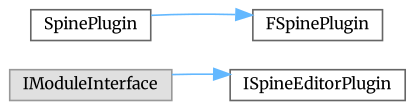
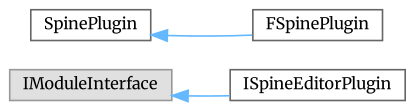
(193, 14) -> (210, 36)
(193, 74) -> (209, 96)
